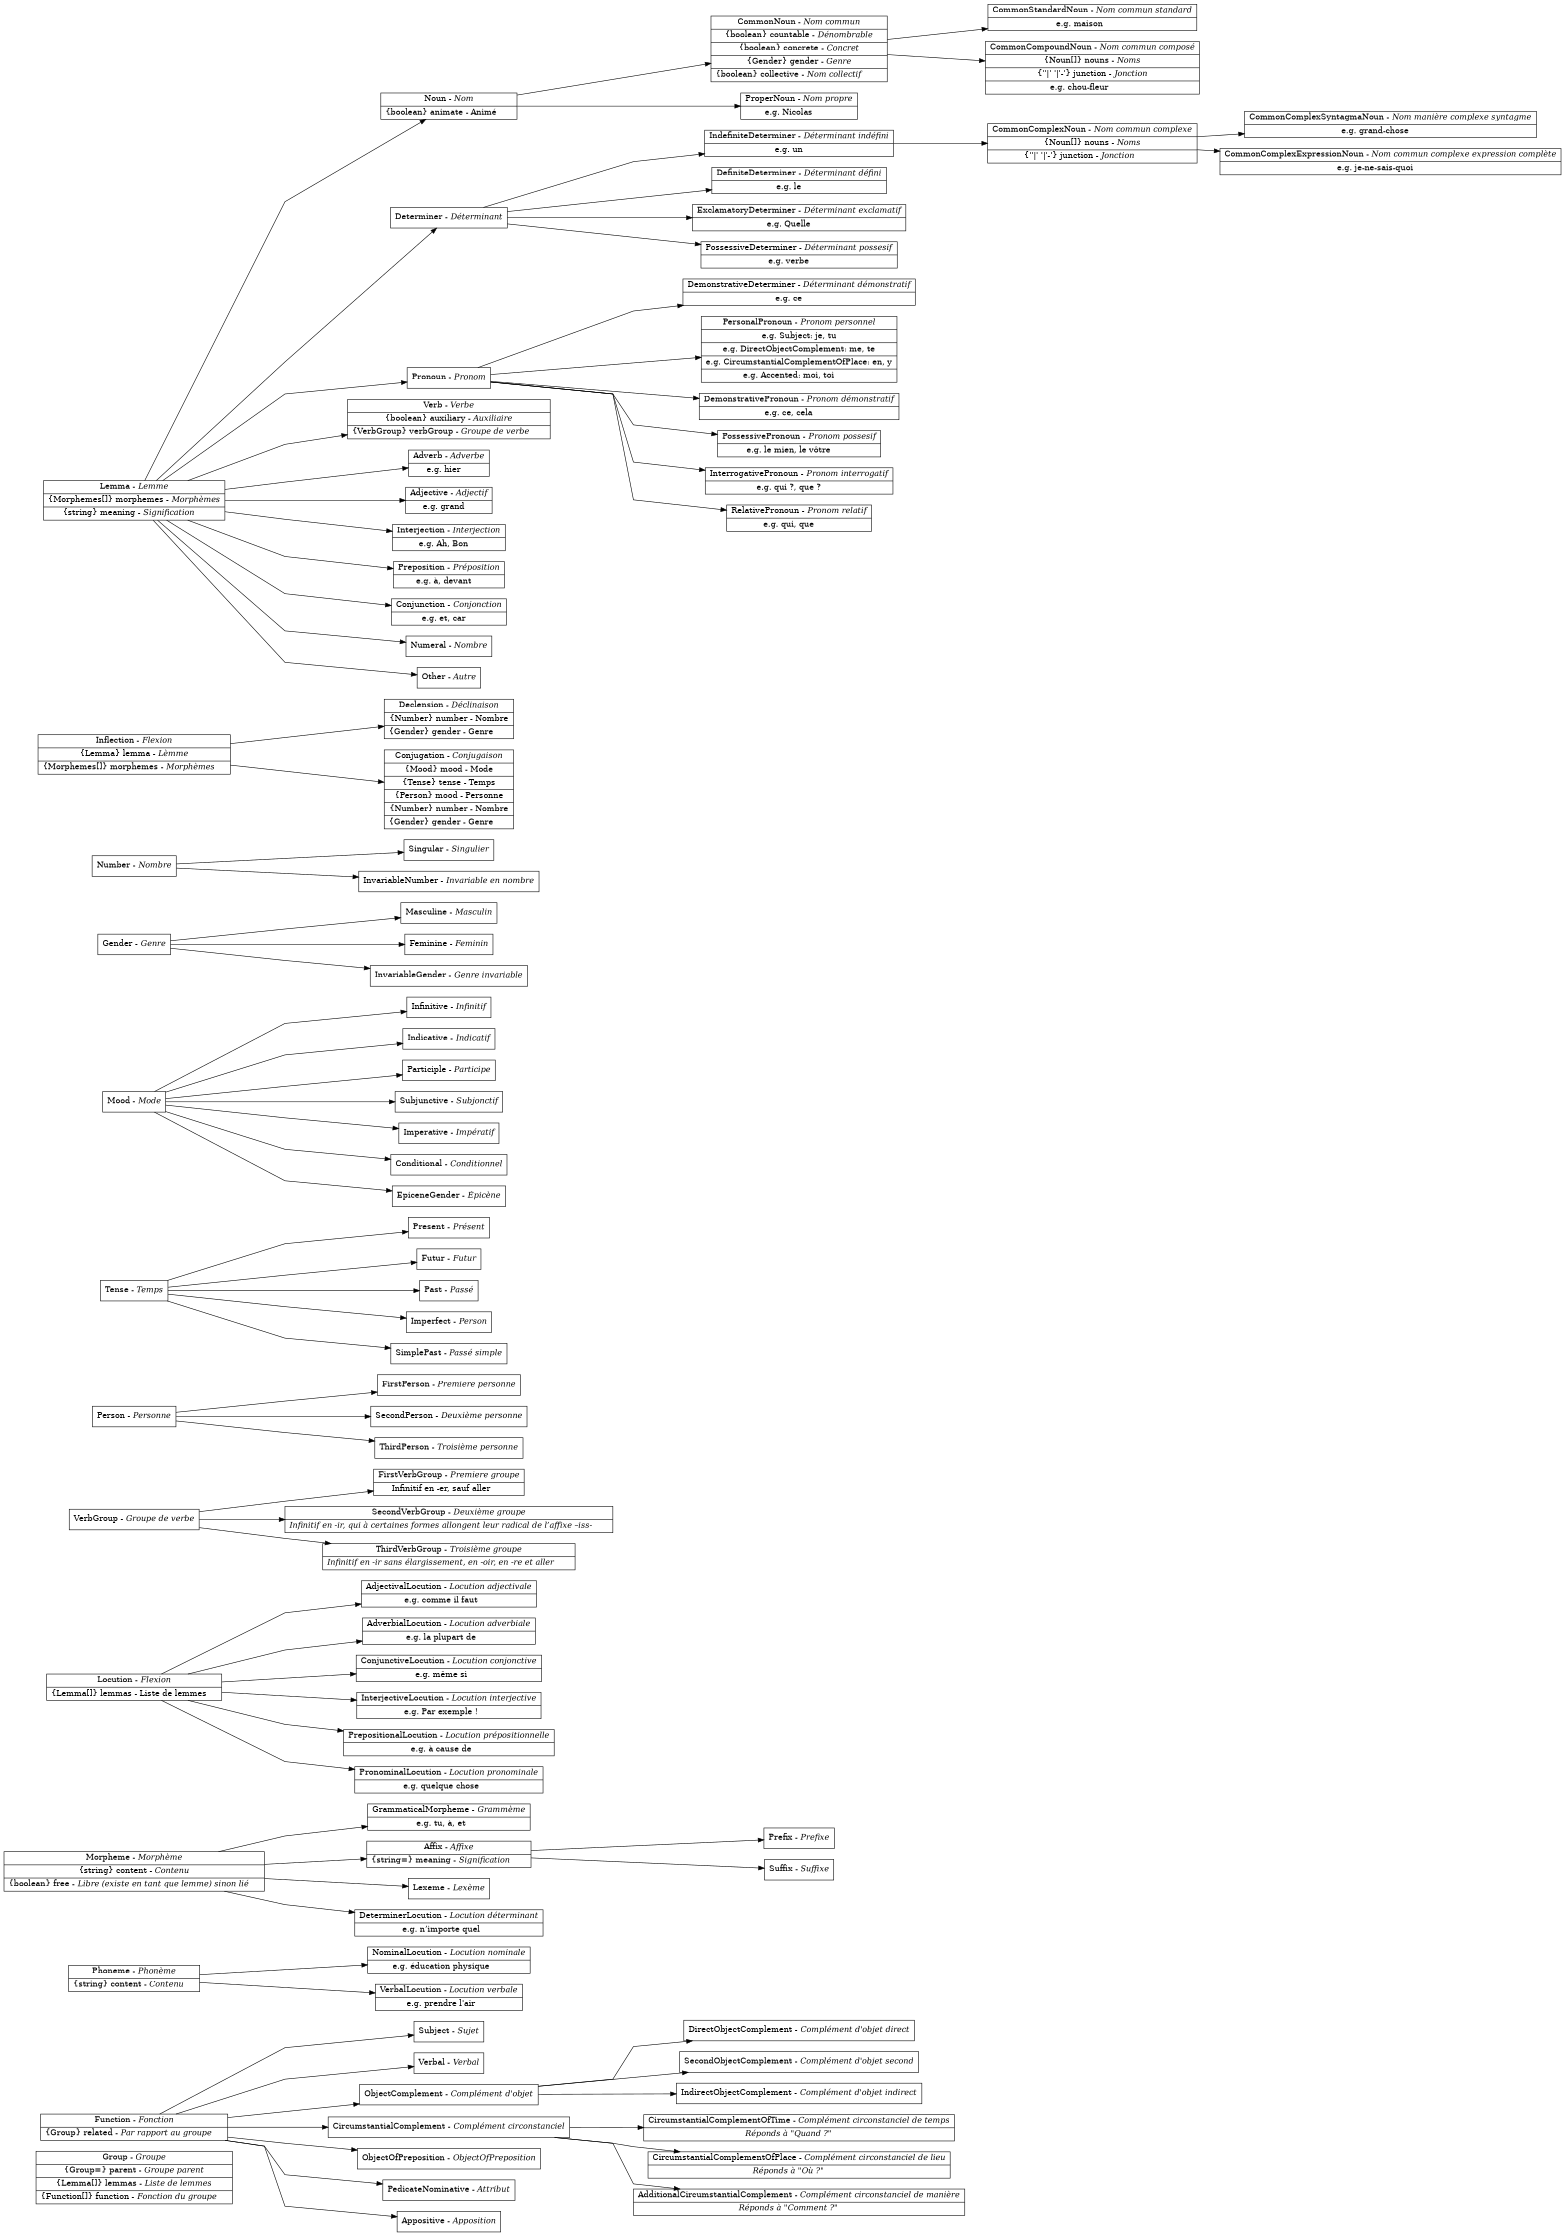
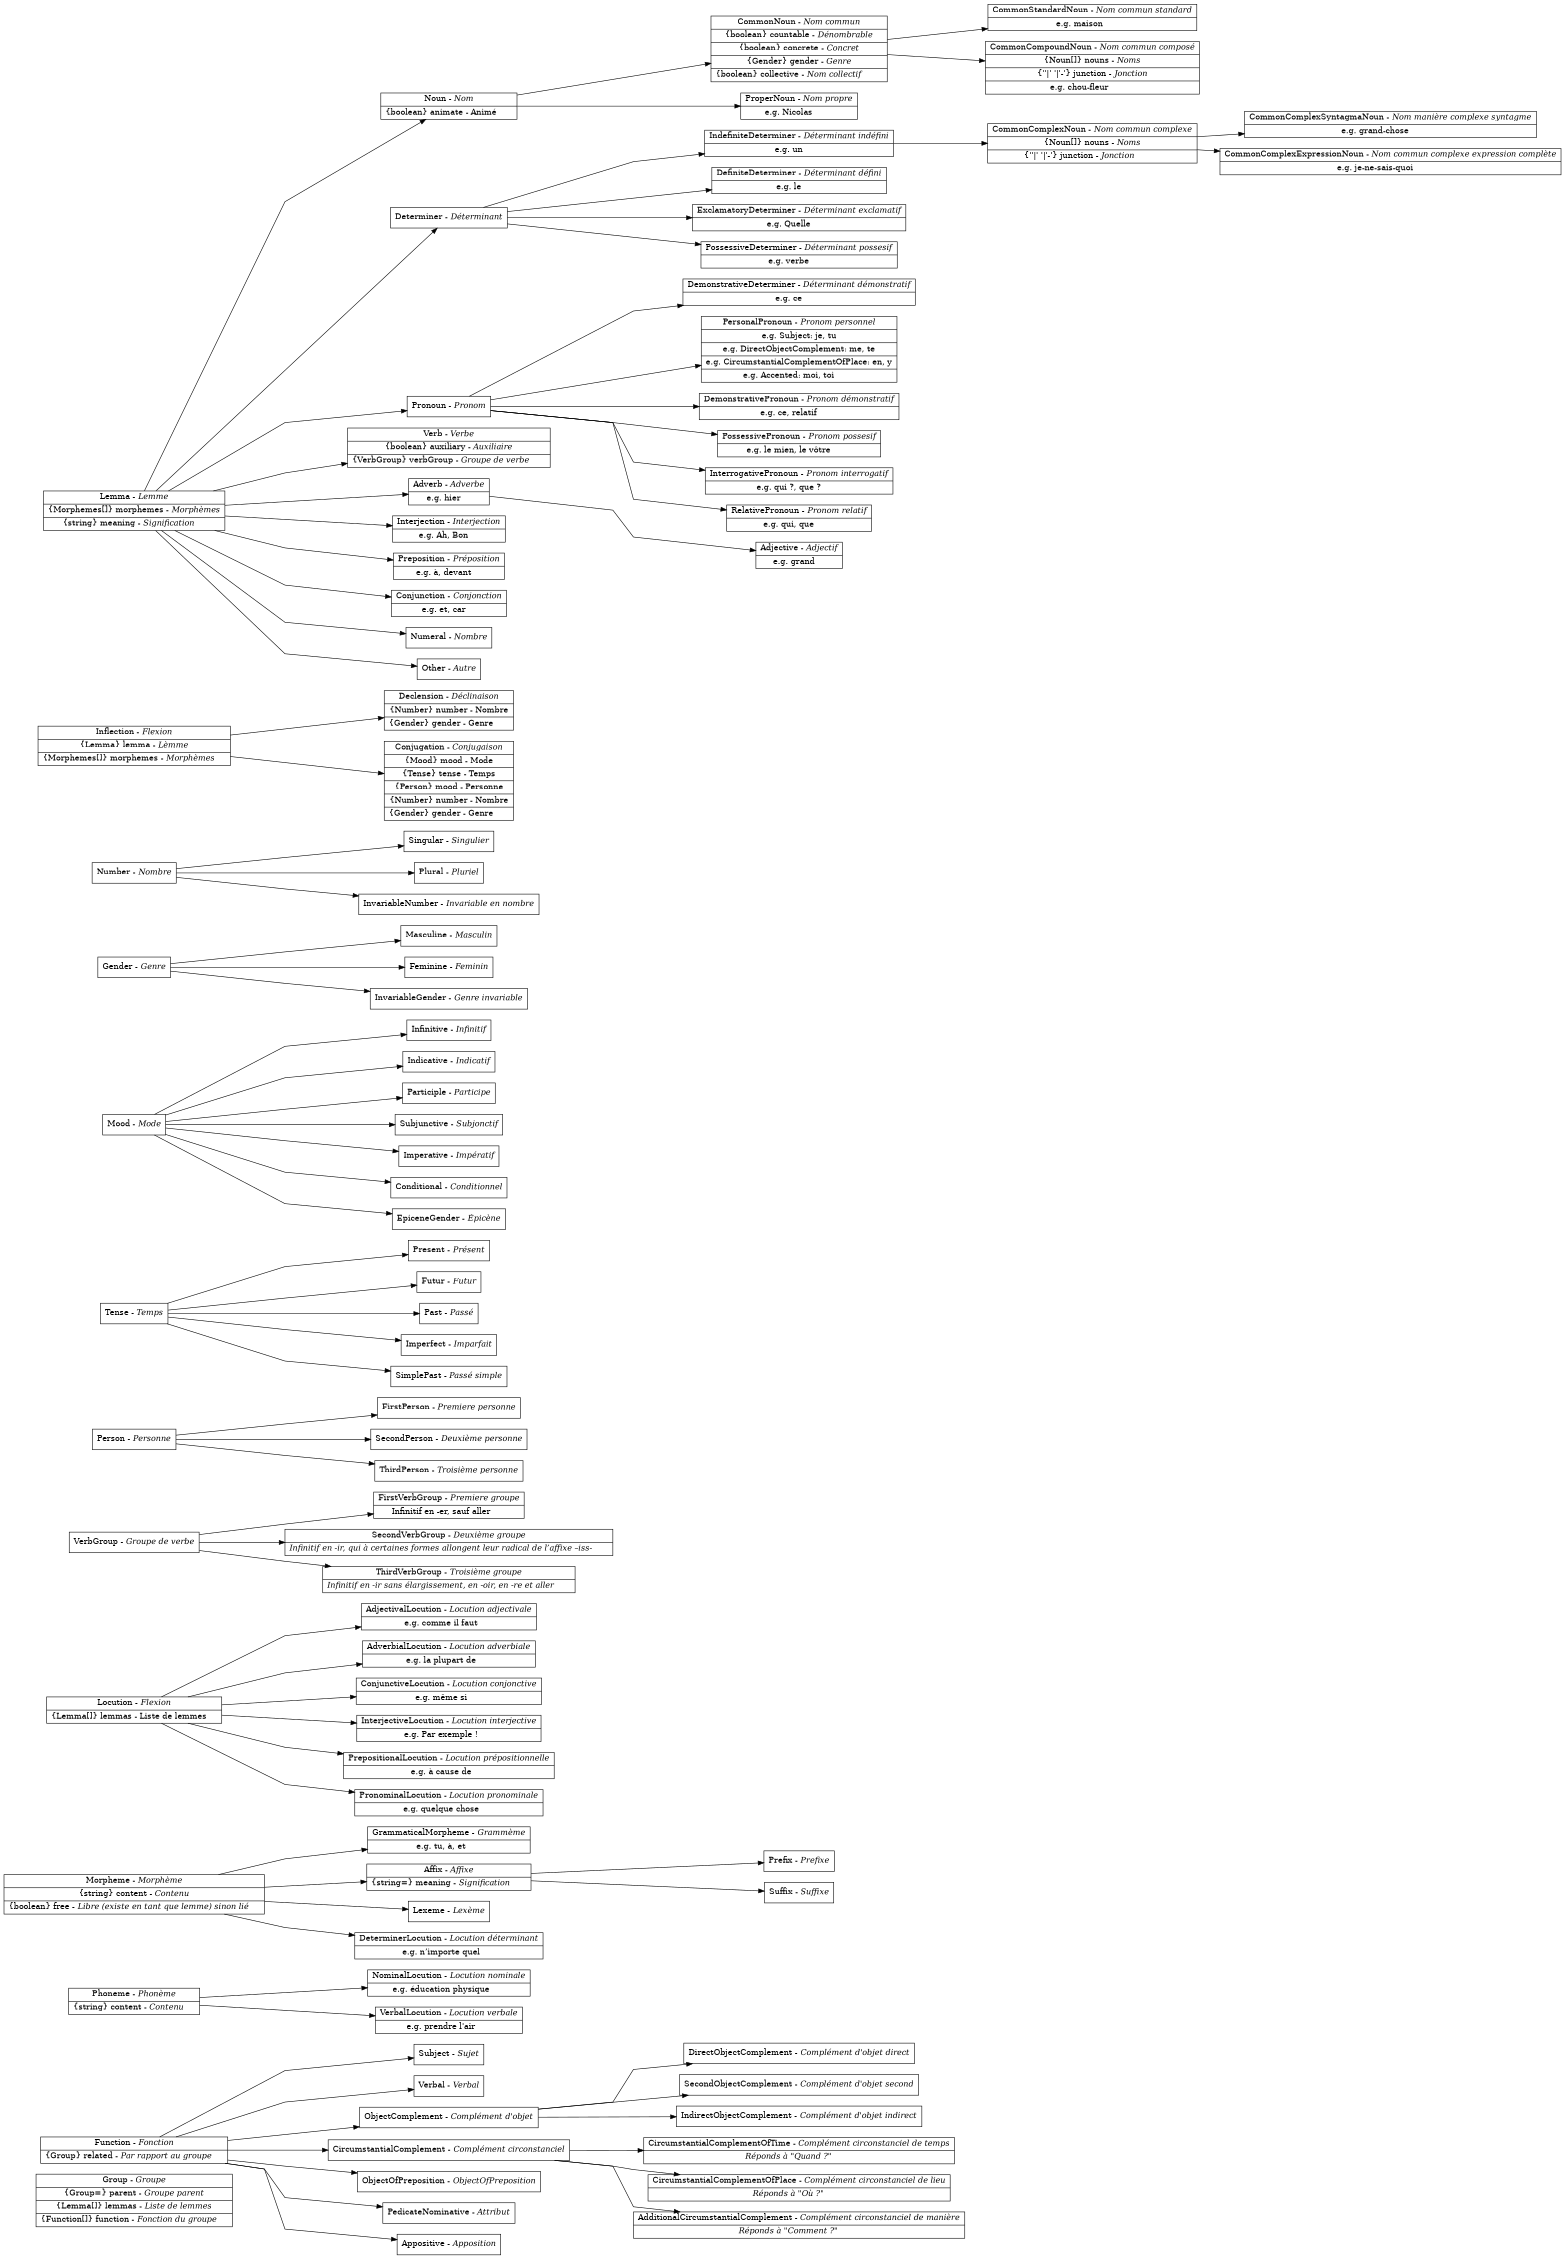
(799, 413) -> (799, 413)
(312, 500) -> (621, 521)
none -> (449, 873)
(473, 1321) -> (473, 1344)
